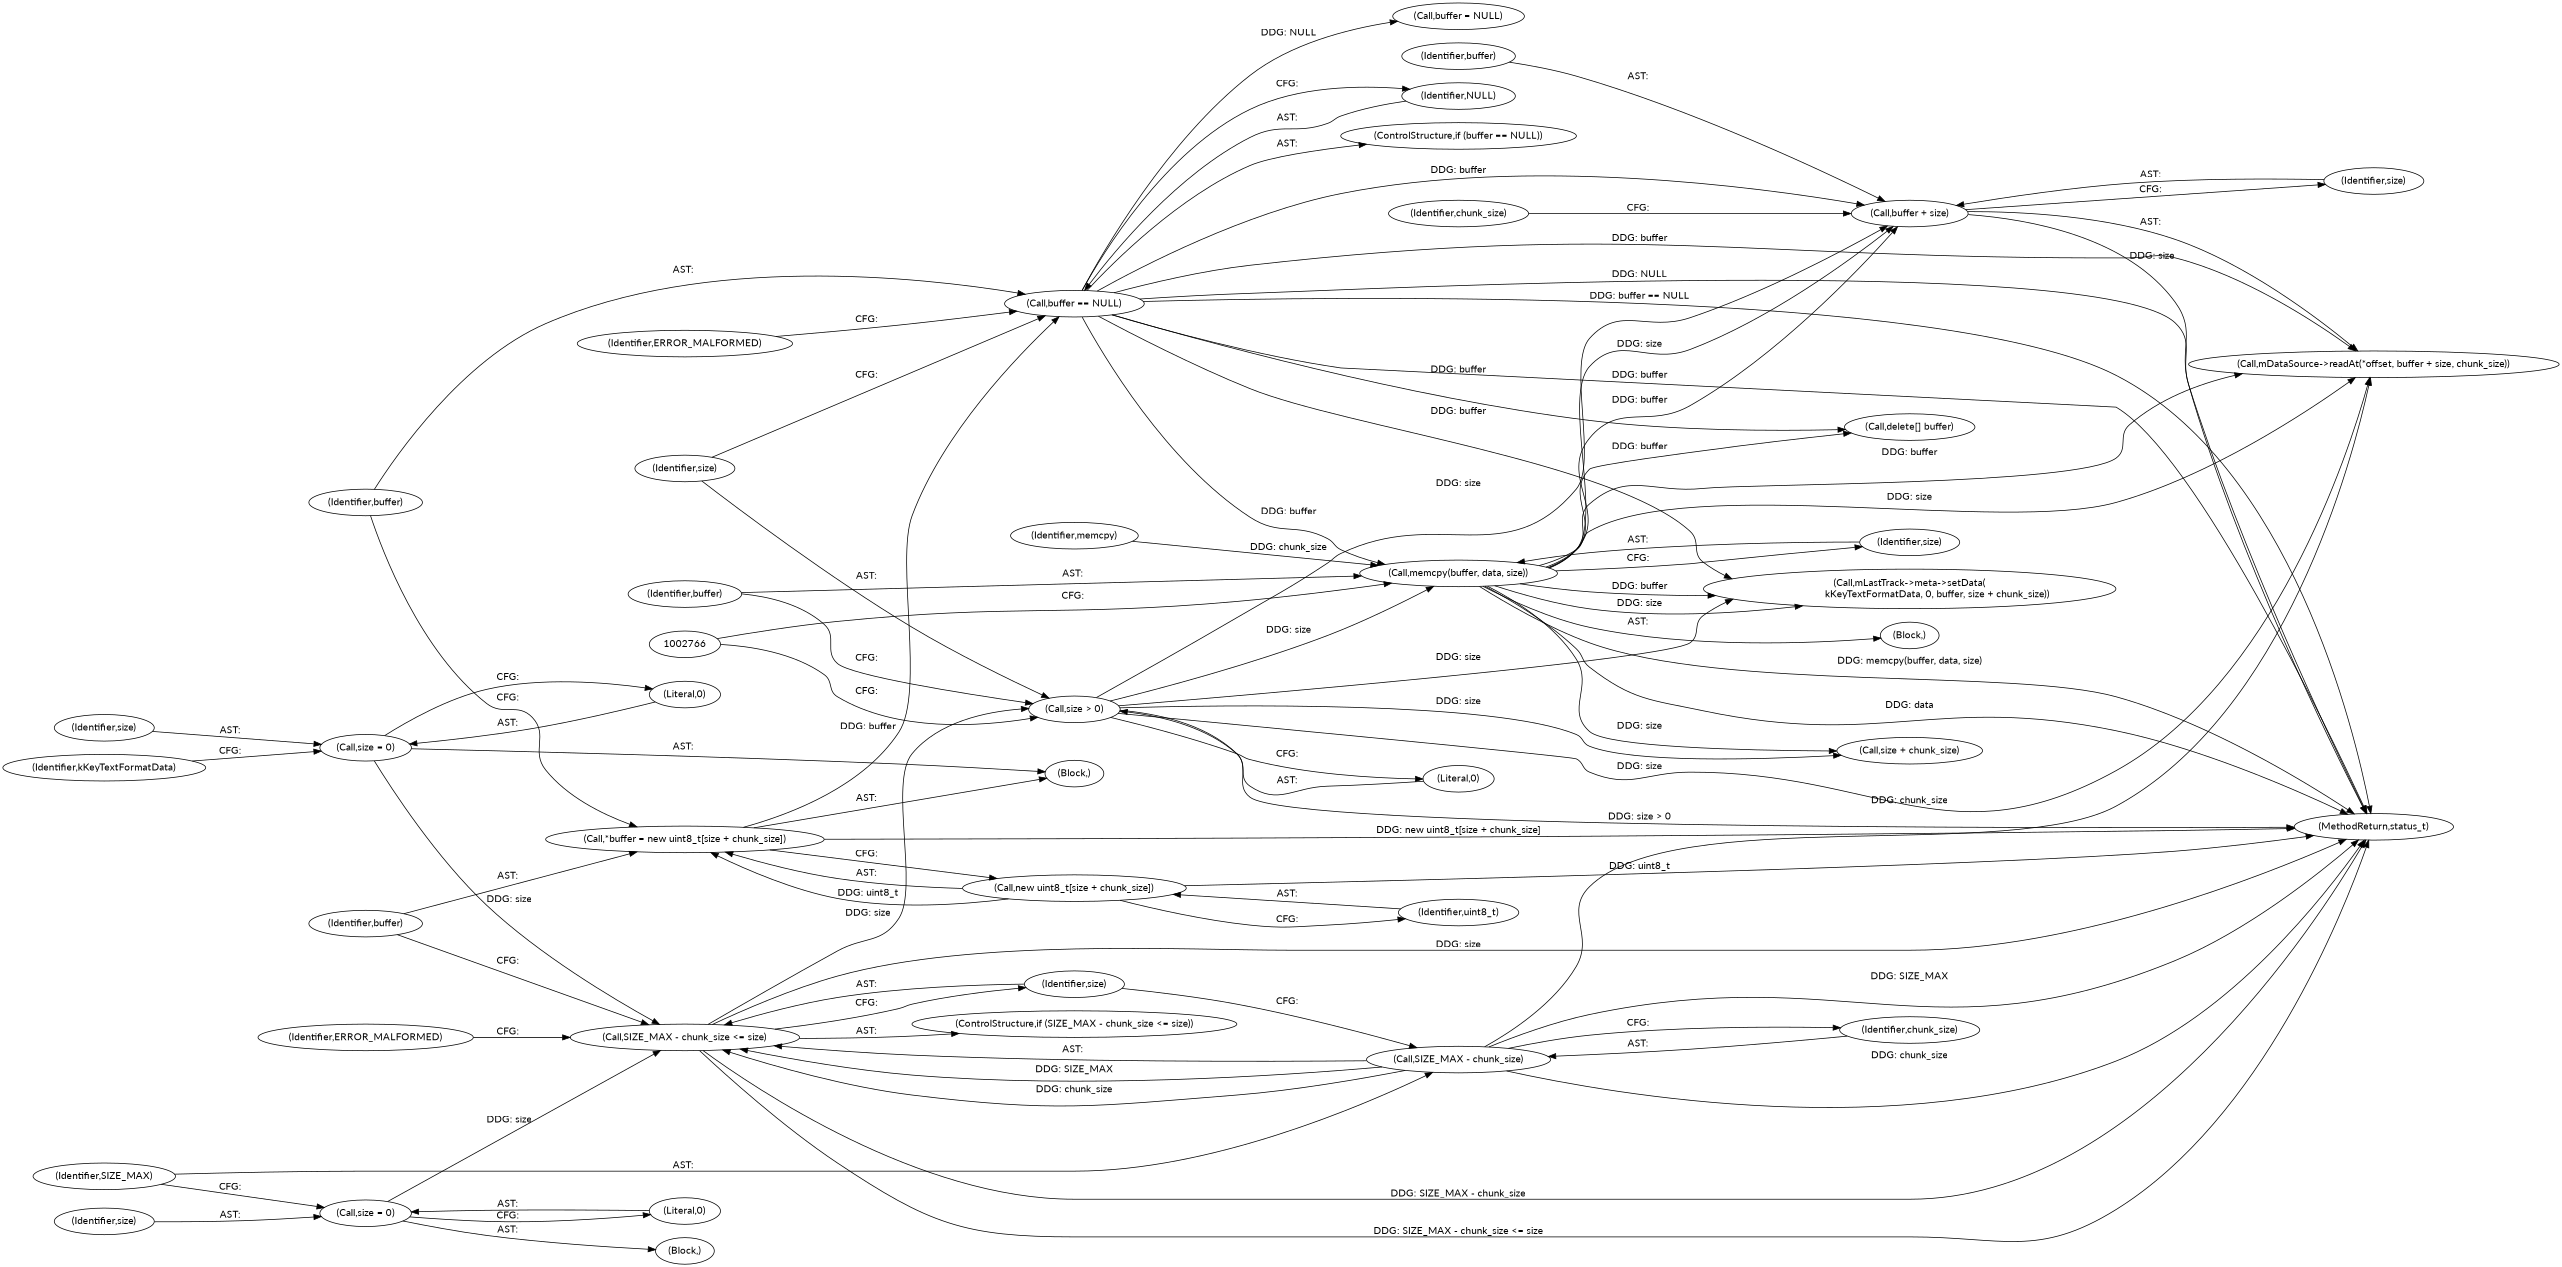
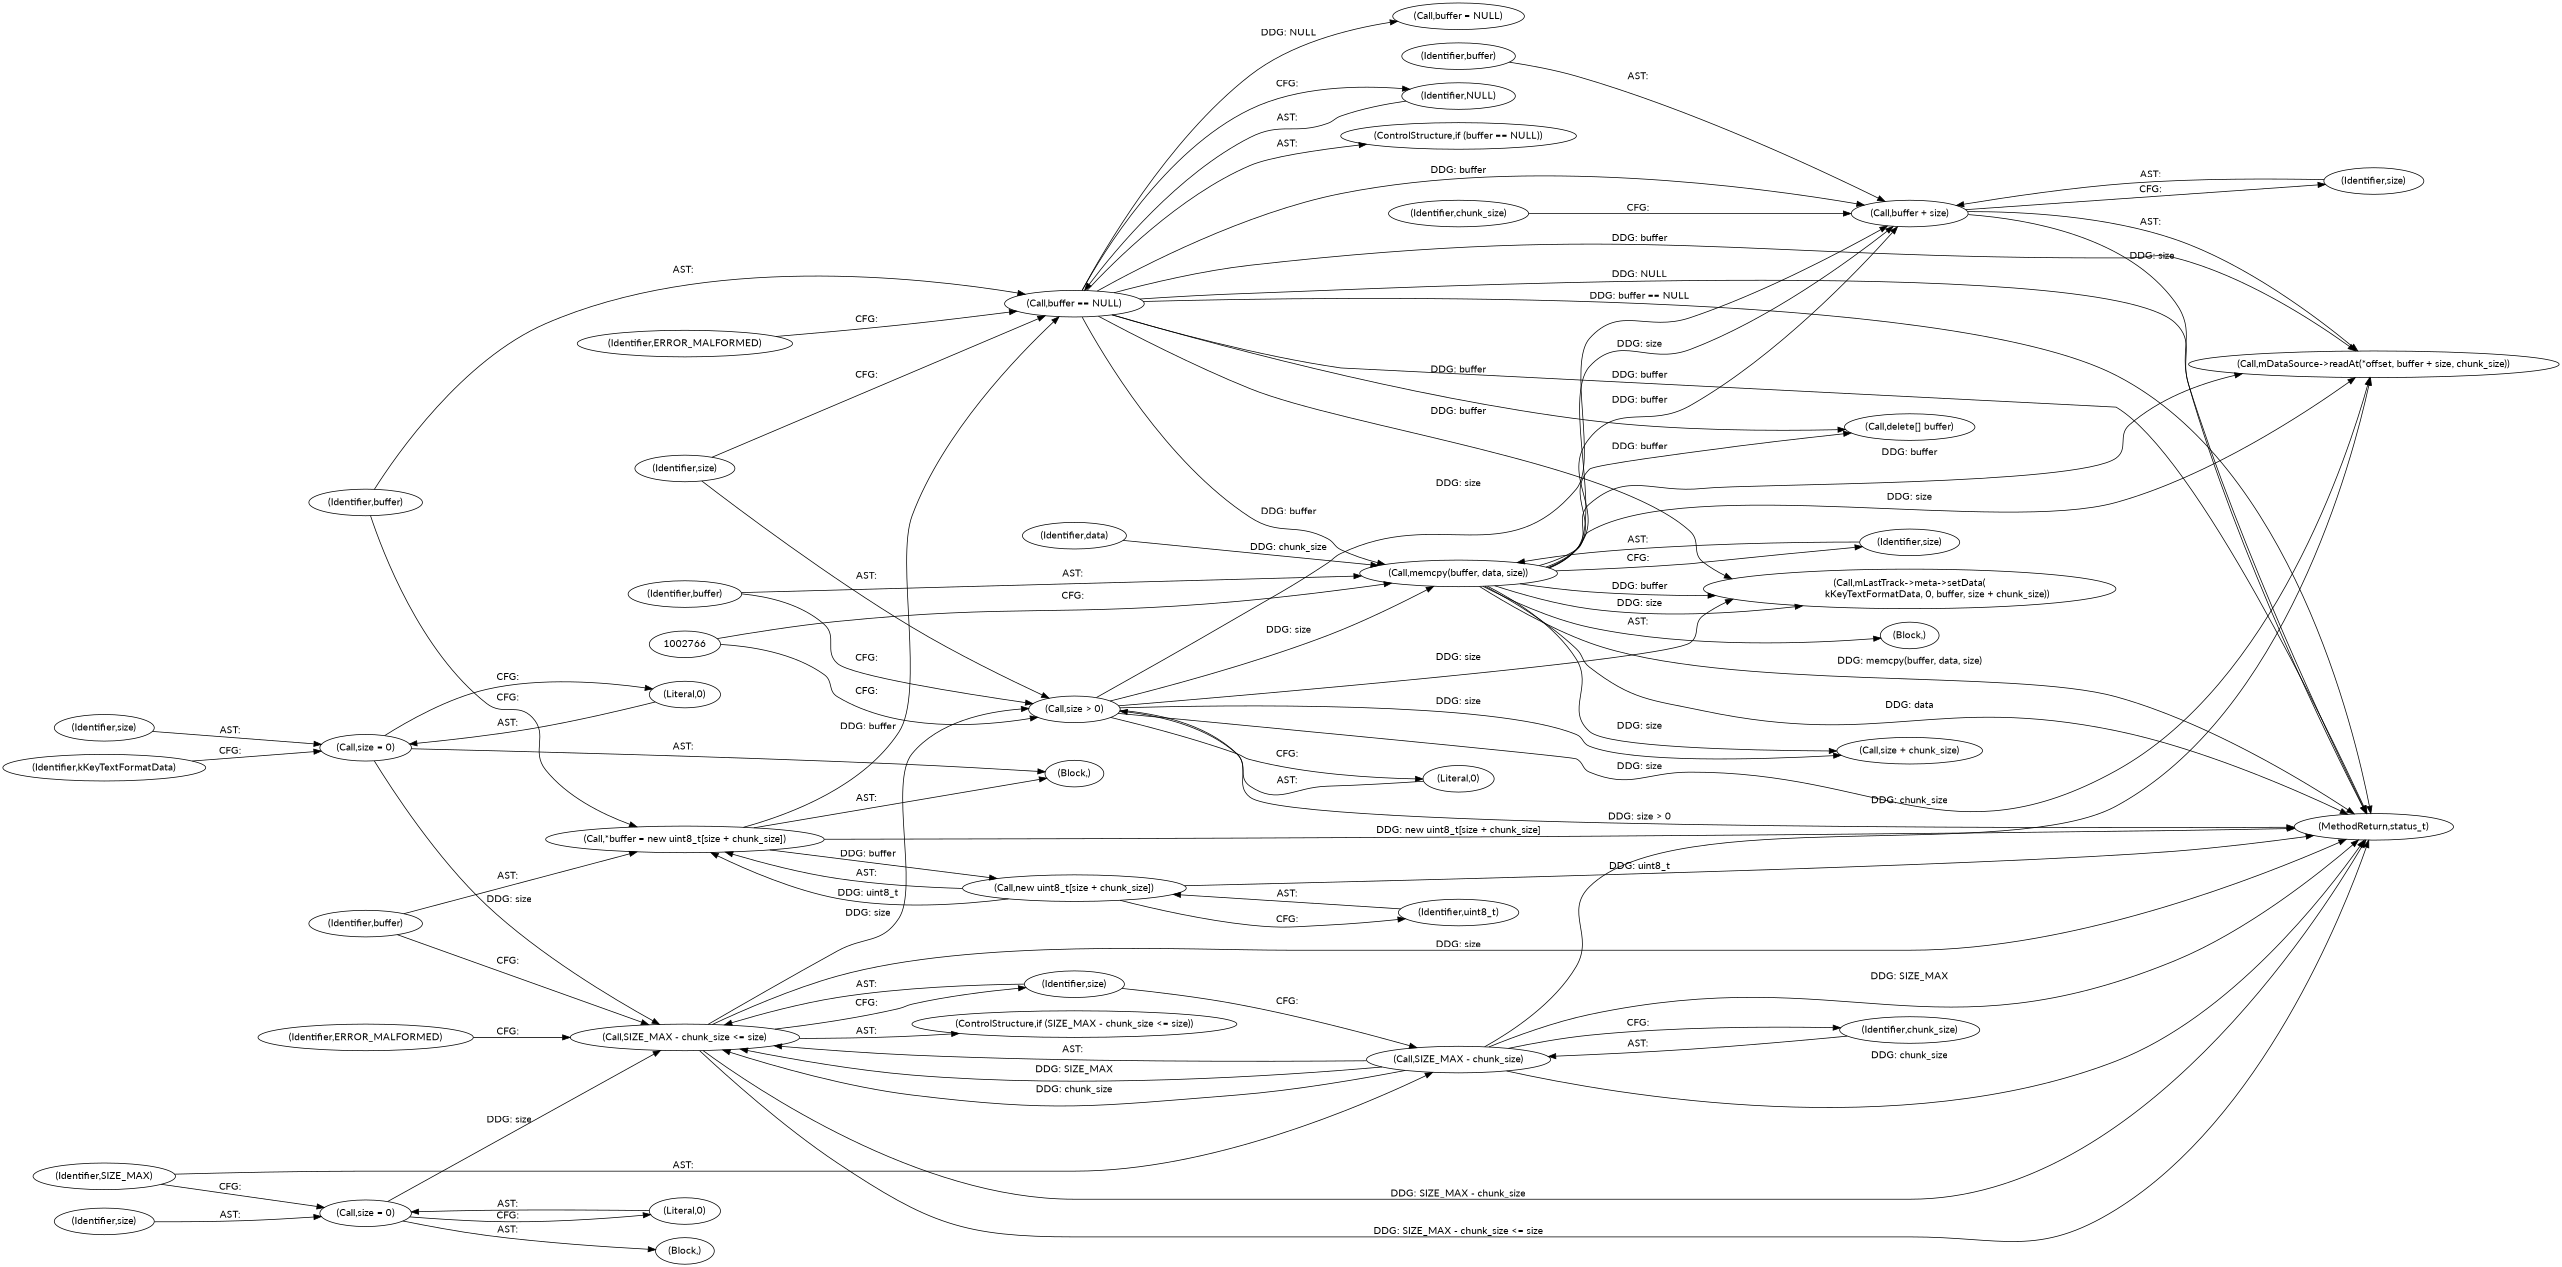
(1074, 536) -> (1074, 536)
(868, 854) -> (868, 854)
